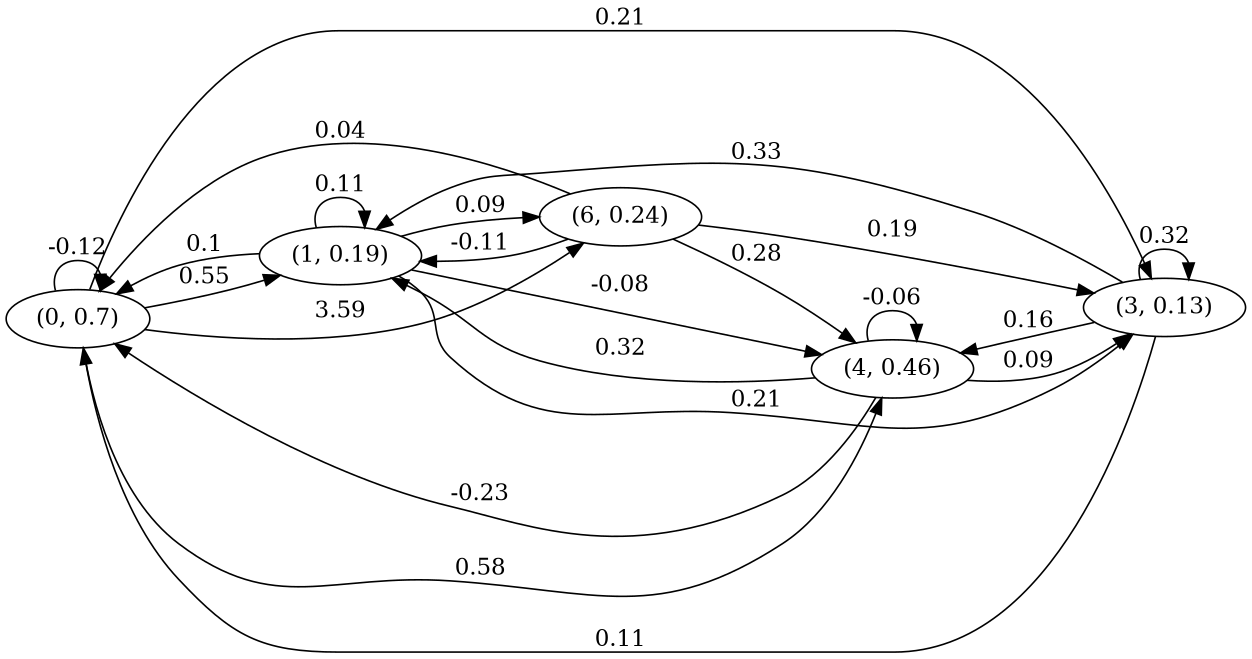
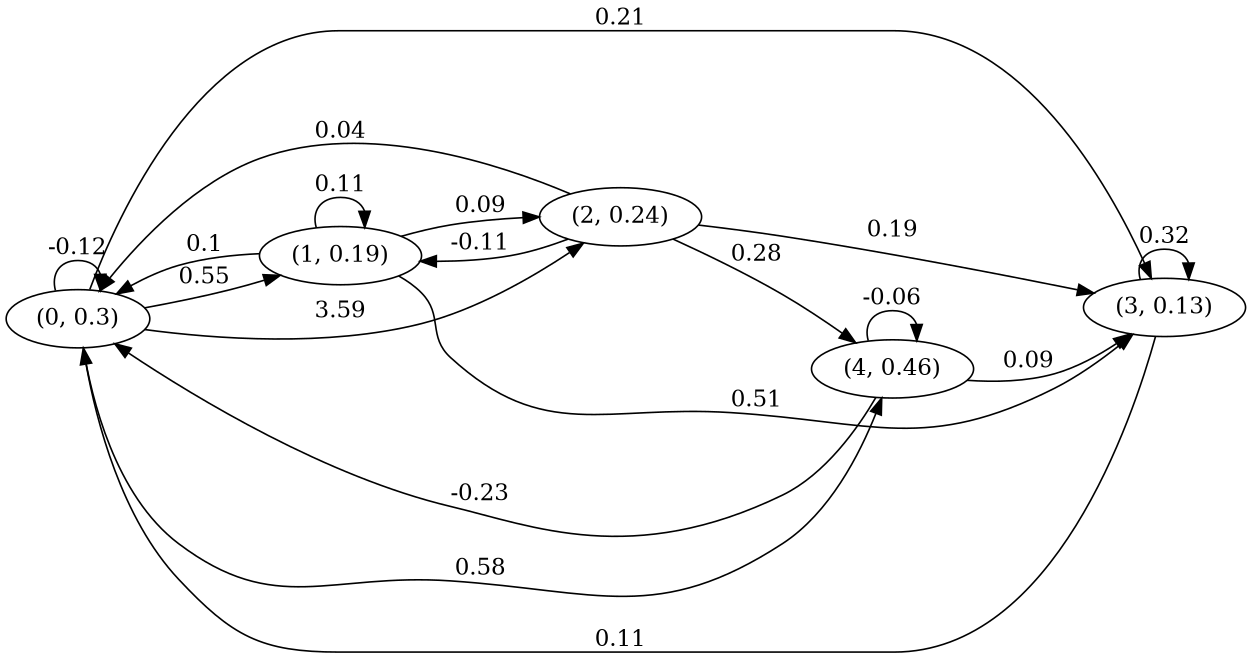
(762, 165) -> none
(621, 217) -> (621, 217)
(609, 311) -> none
(78, 319) -> (78, 319)
(1035, 336) -> none
(600, 373) -> none
(757, 400) -> (757, 400)
